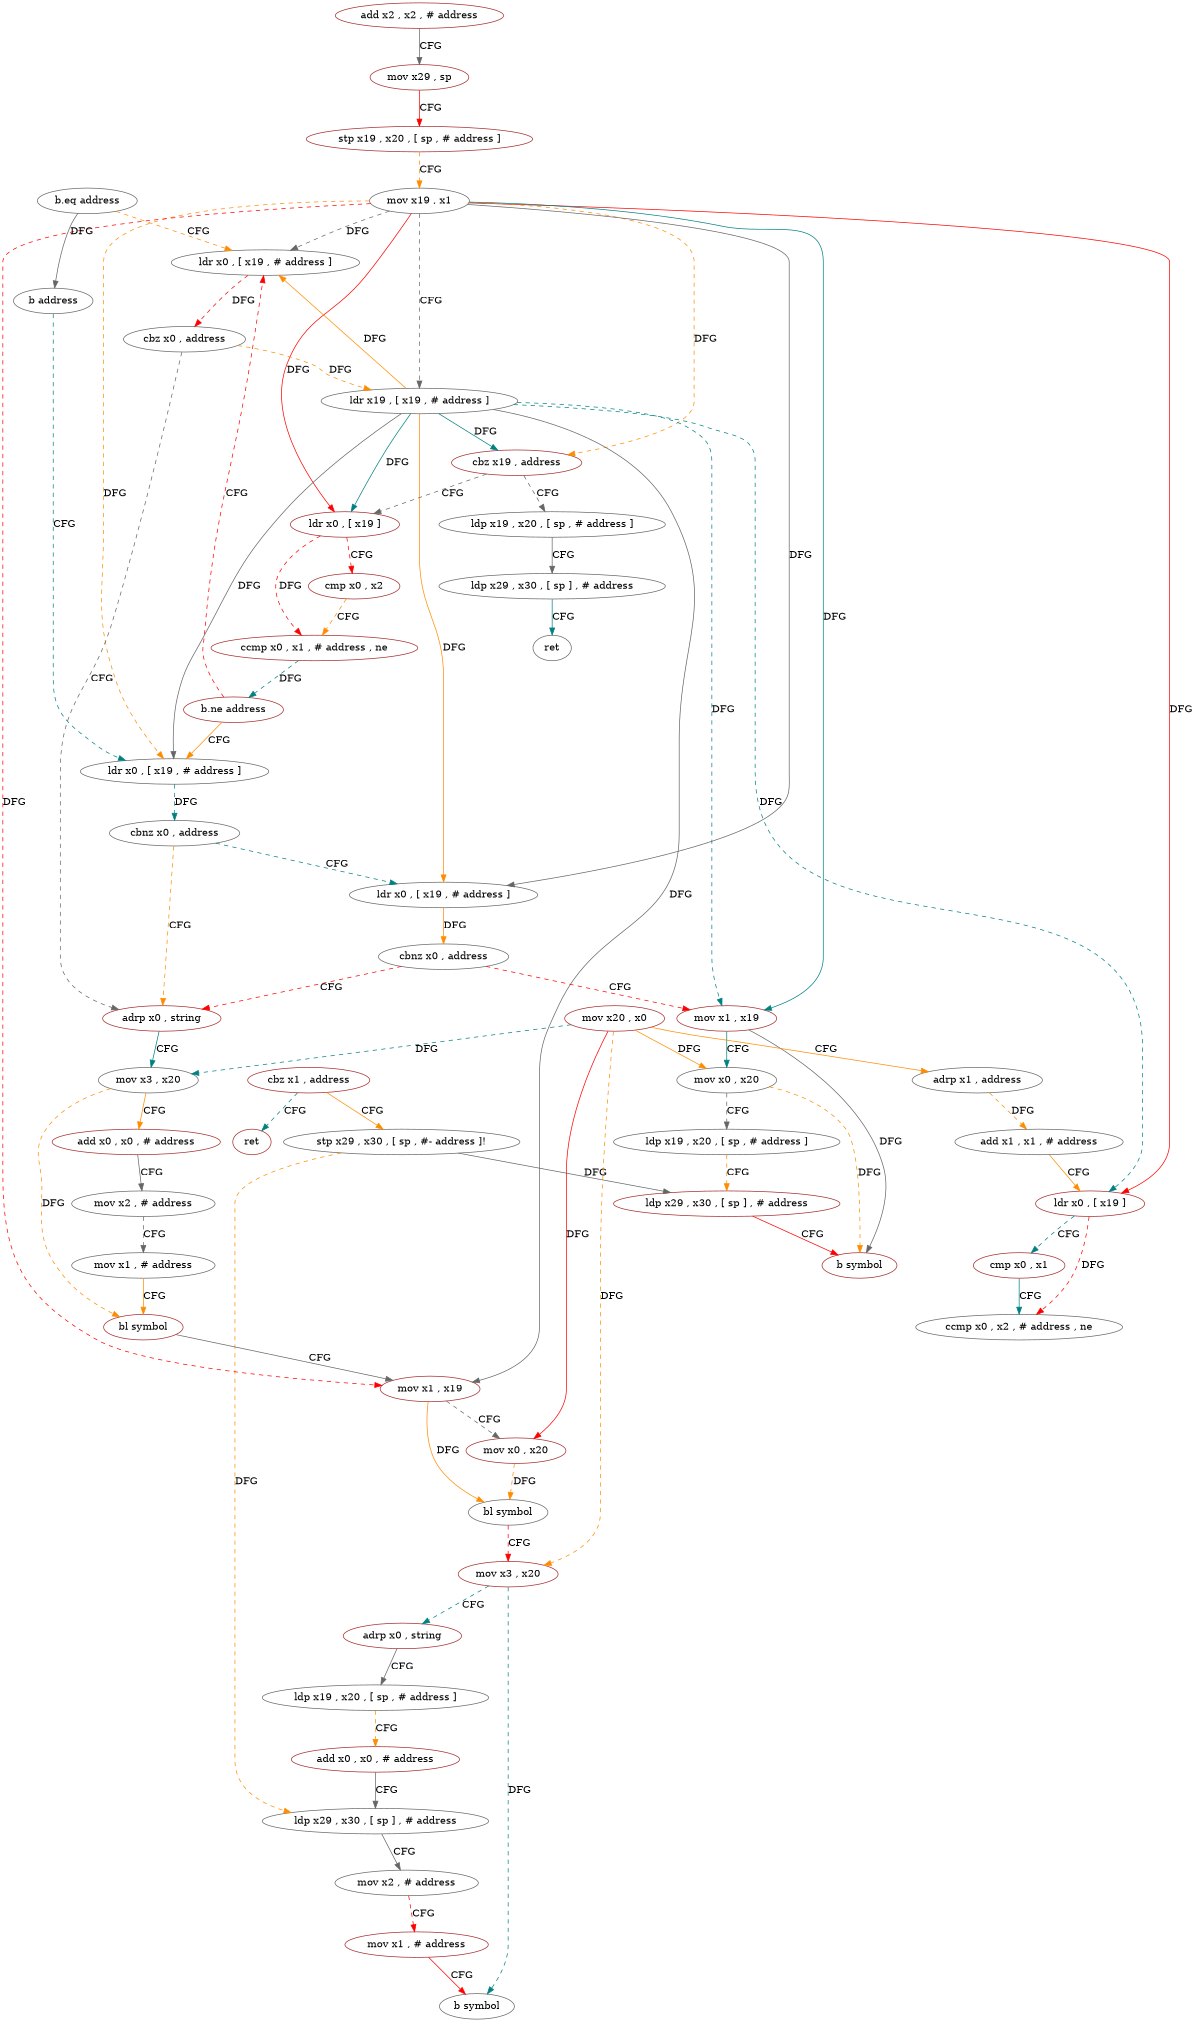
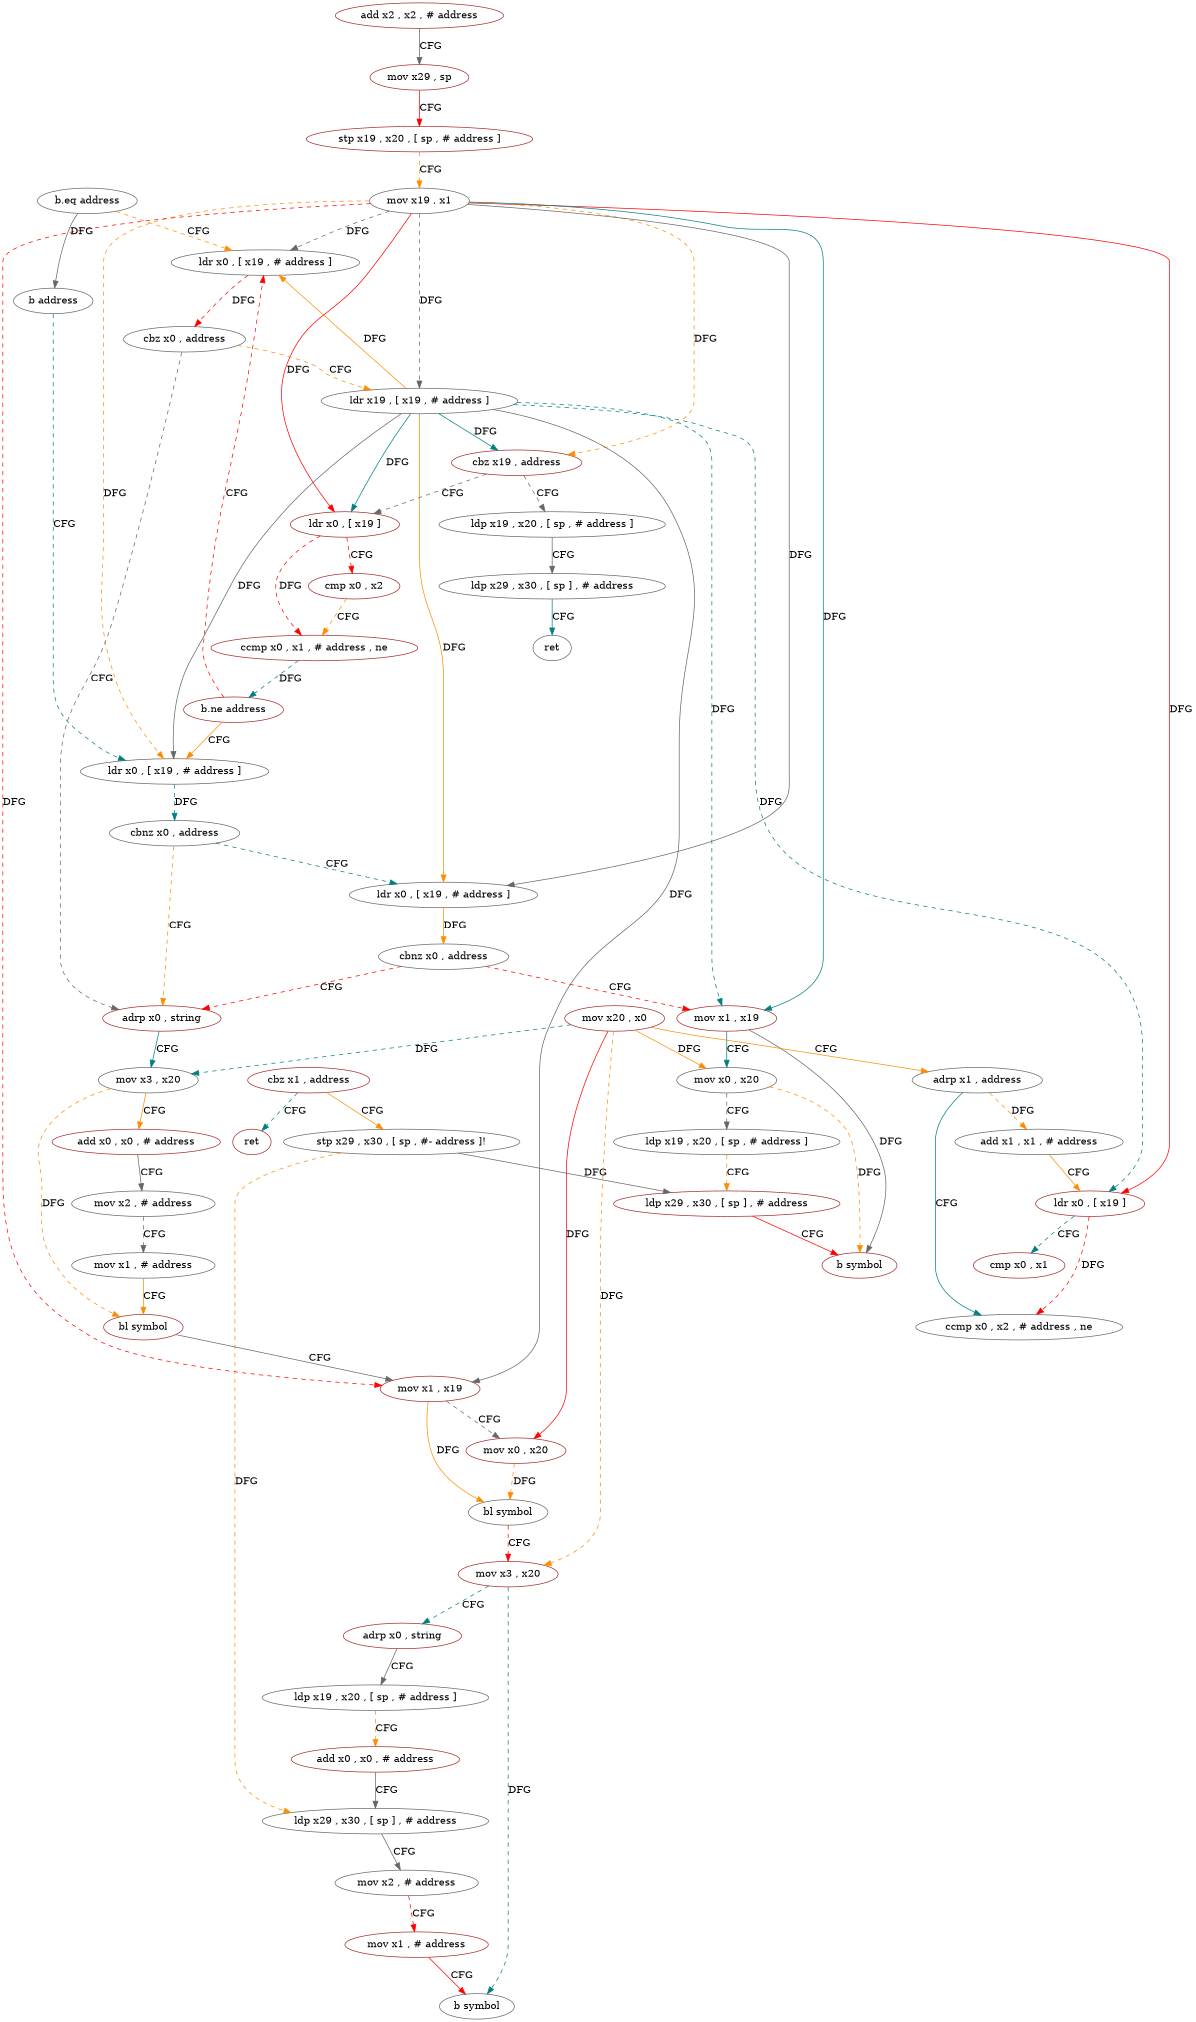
(431, 301) -> (431, 301)
(341, 370) -> (341, 370)
(1019, 1293) -> (935, 1207)
